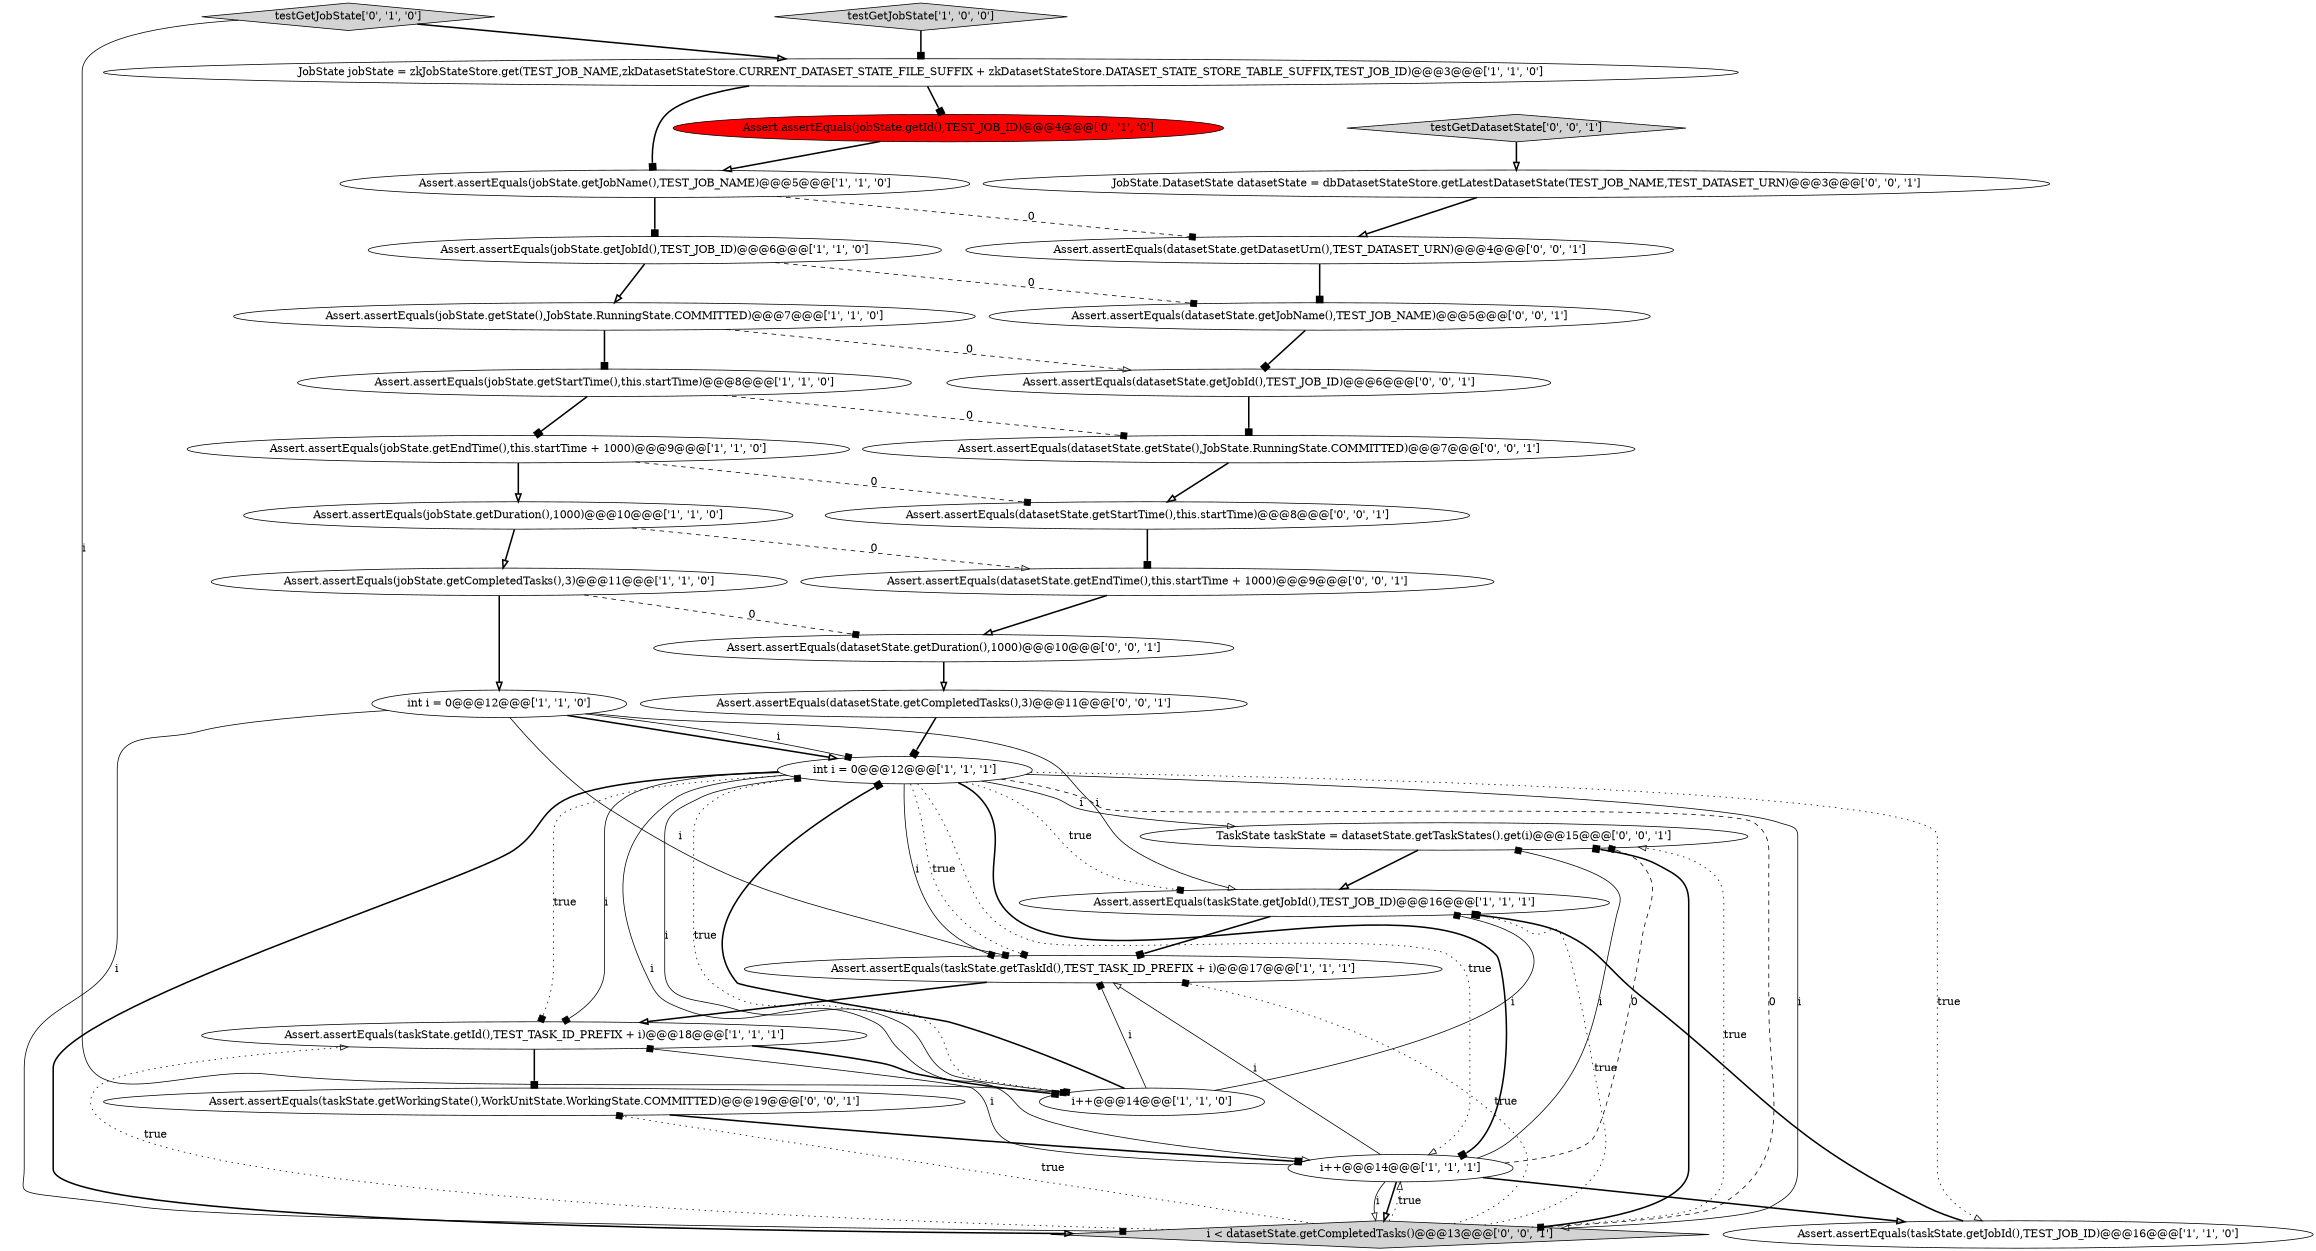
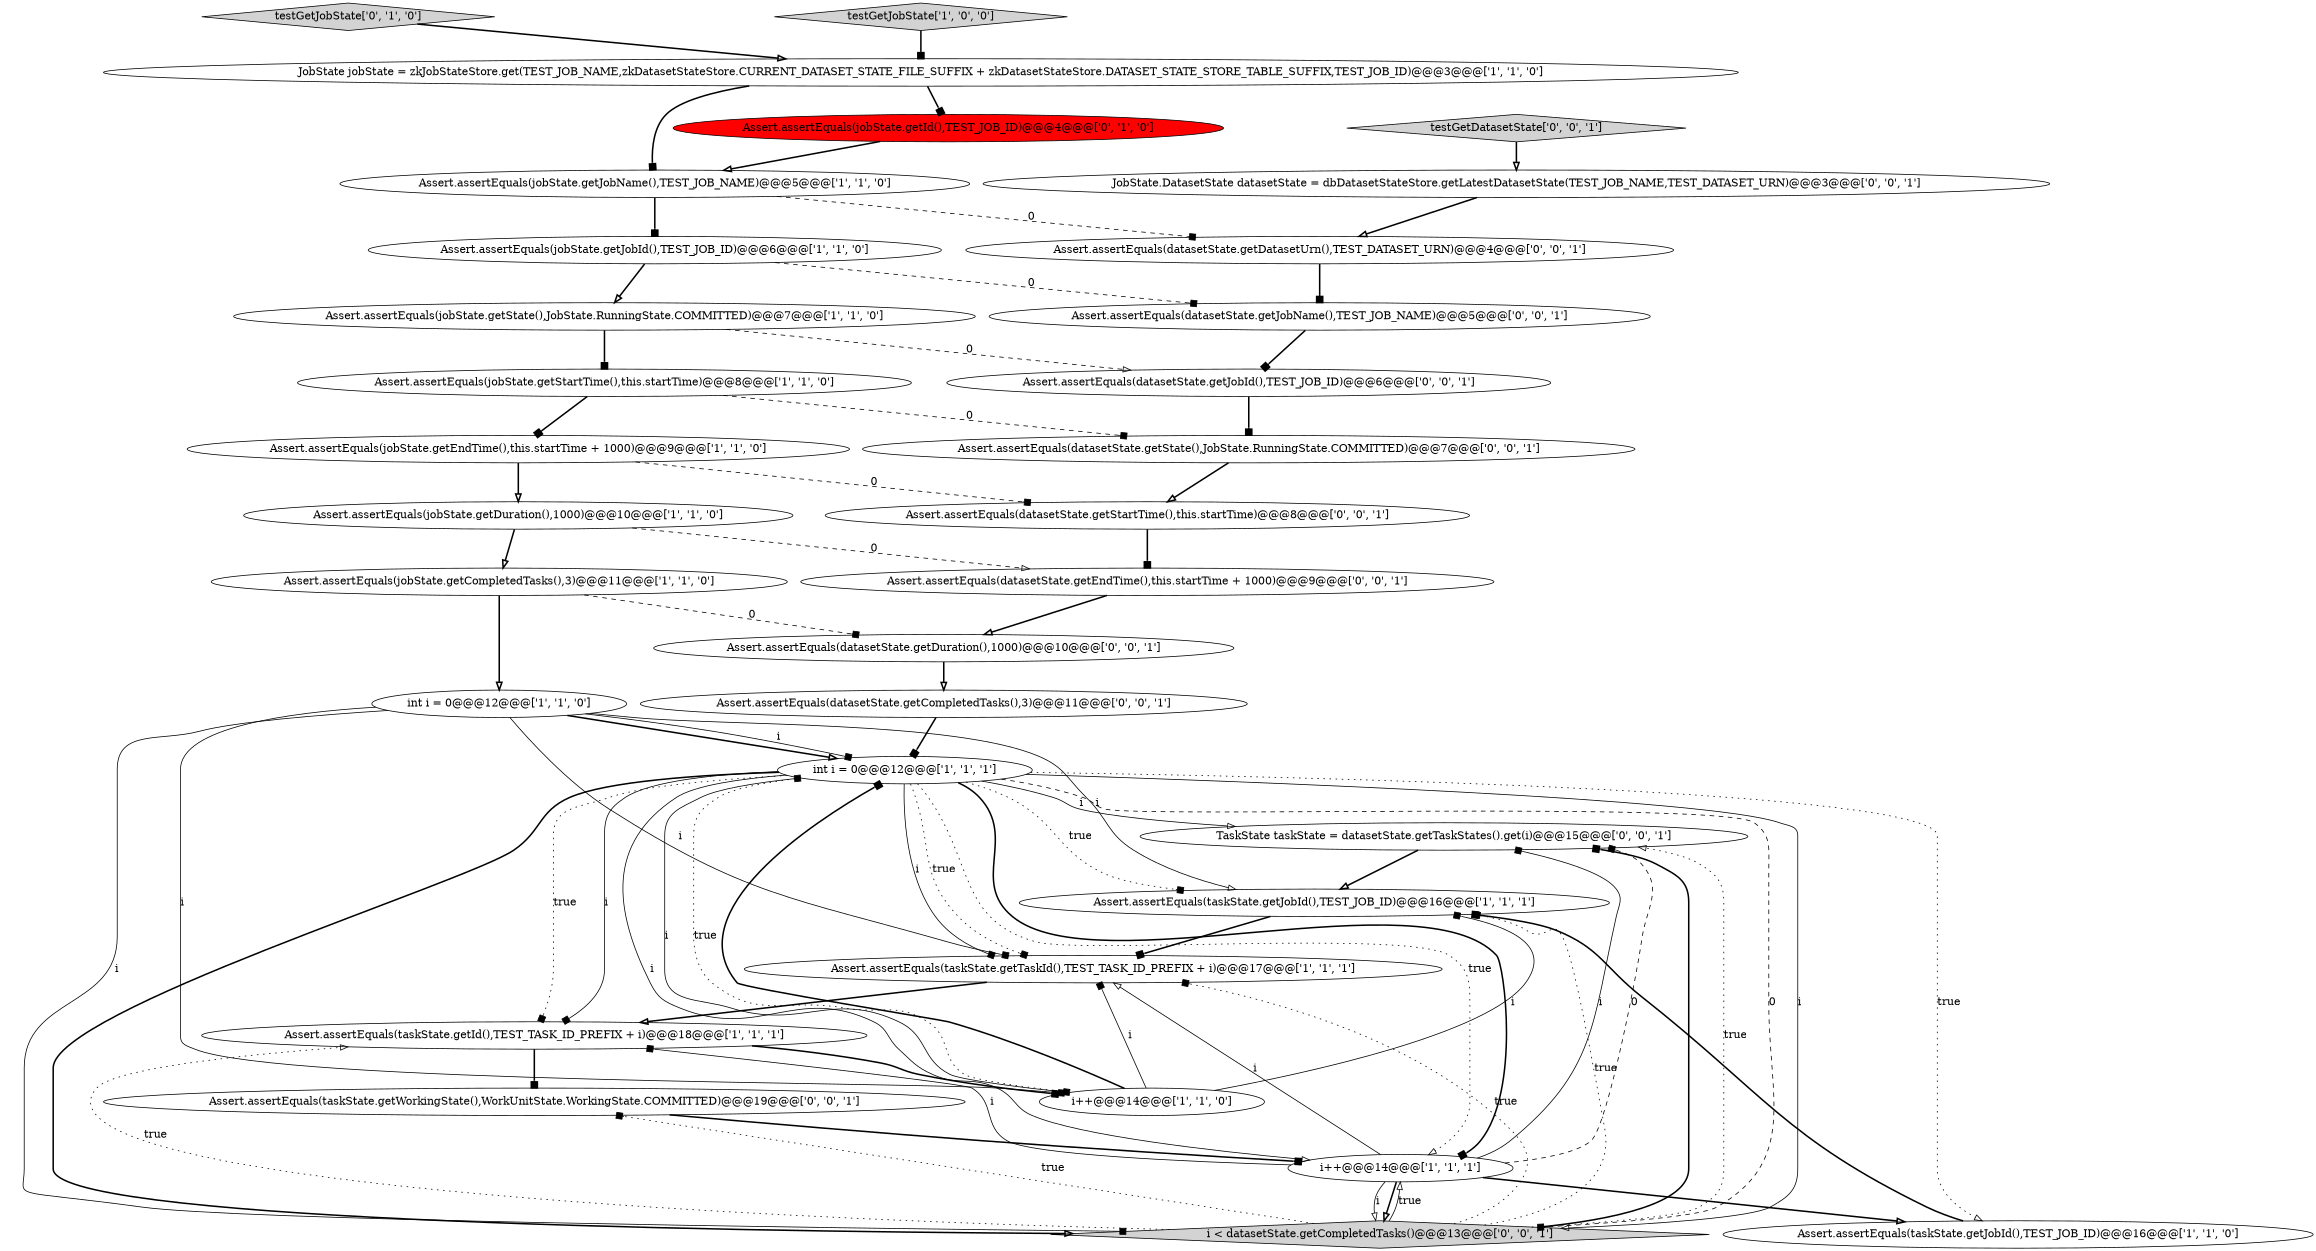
(82, 971) -> (374, 1070)
(1396, 1206) -> (1396, 1206)
